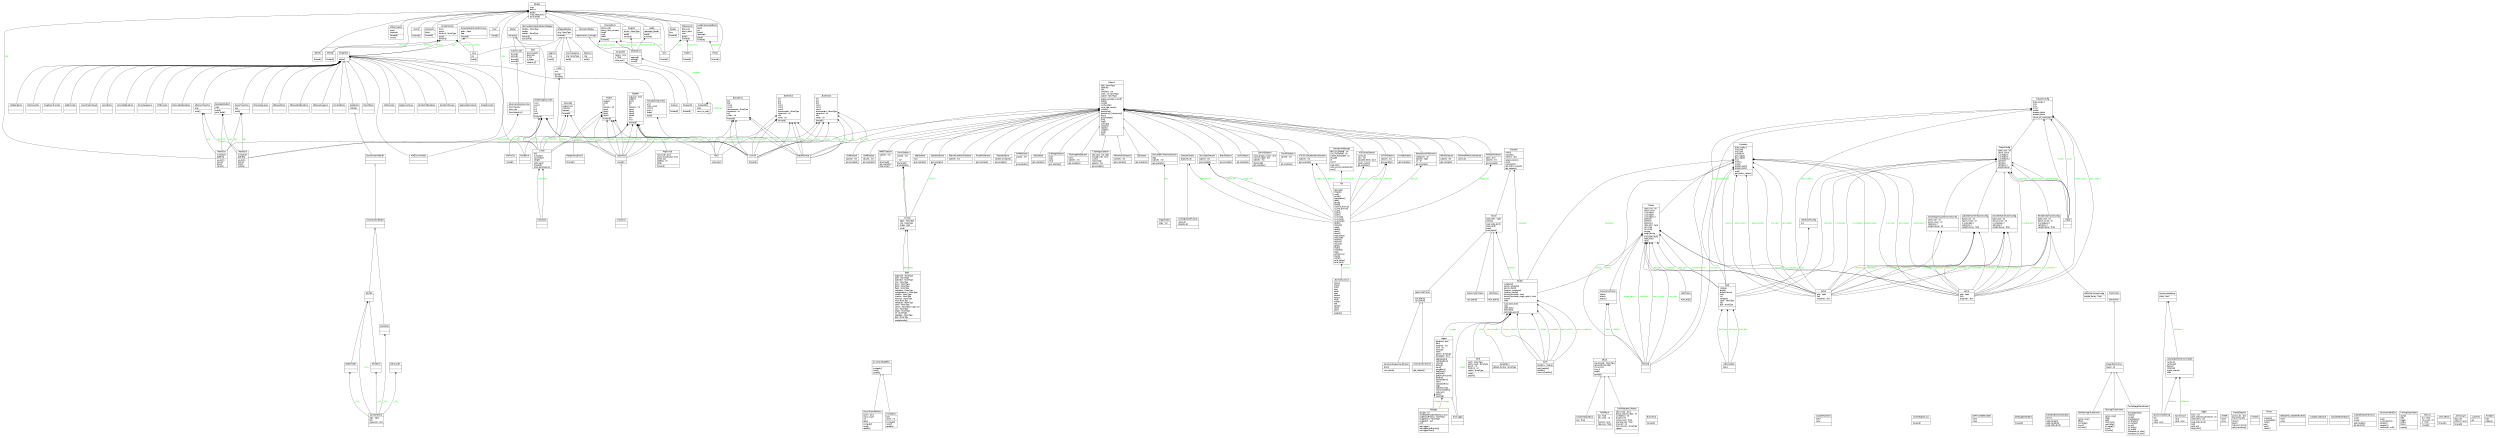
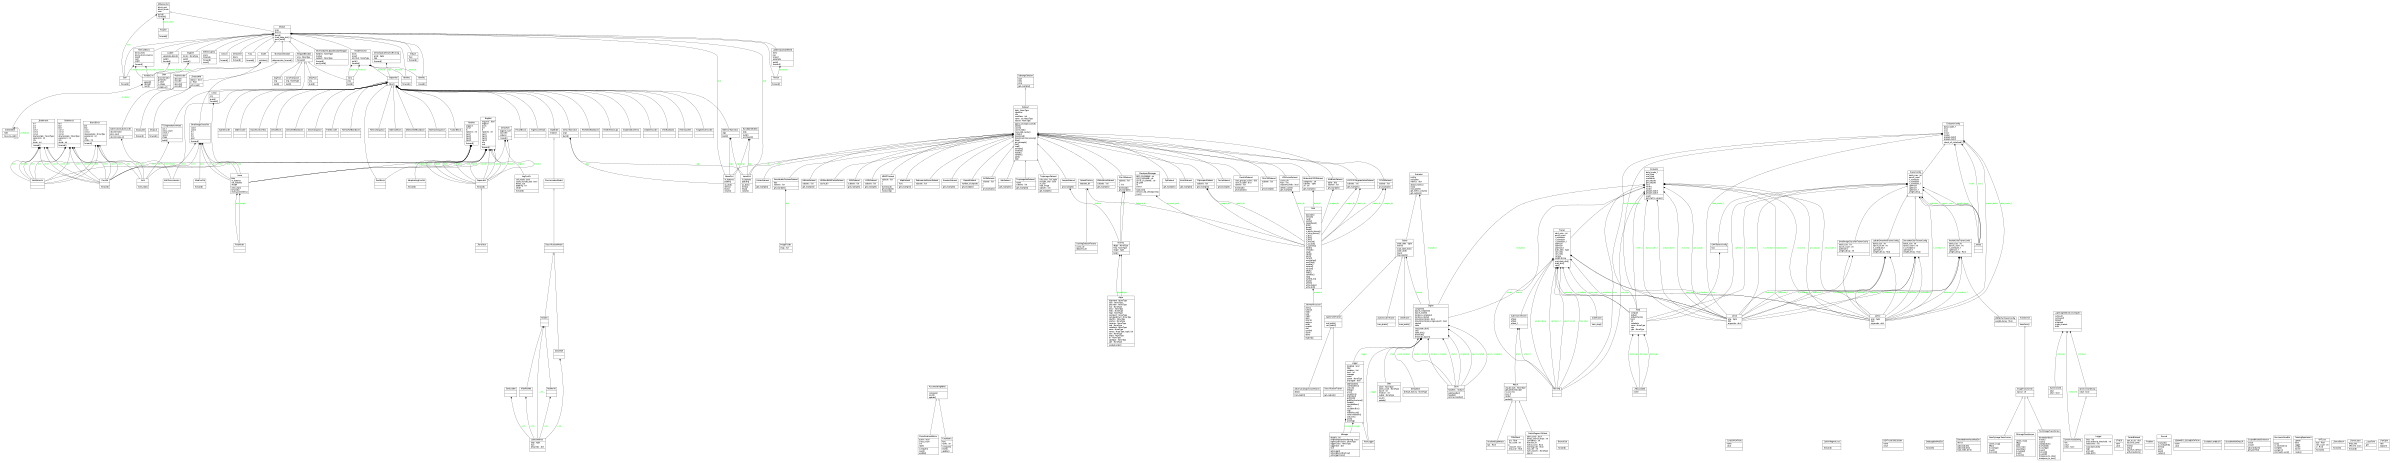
(614, 15) -> (223, 22)
(1077, 132) -> (1025, 97)
(2173, 330) -> (2078, 360)
